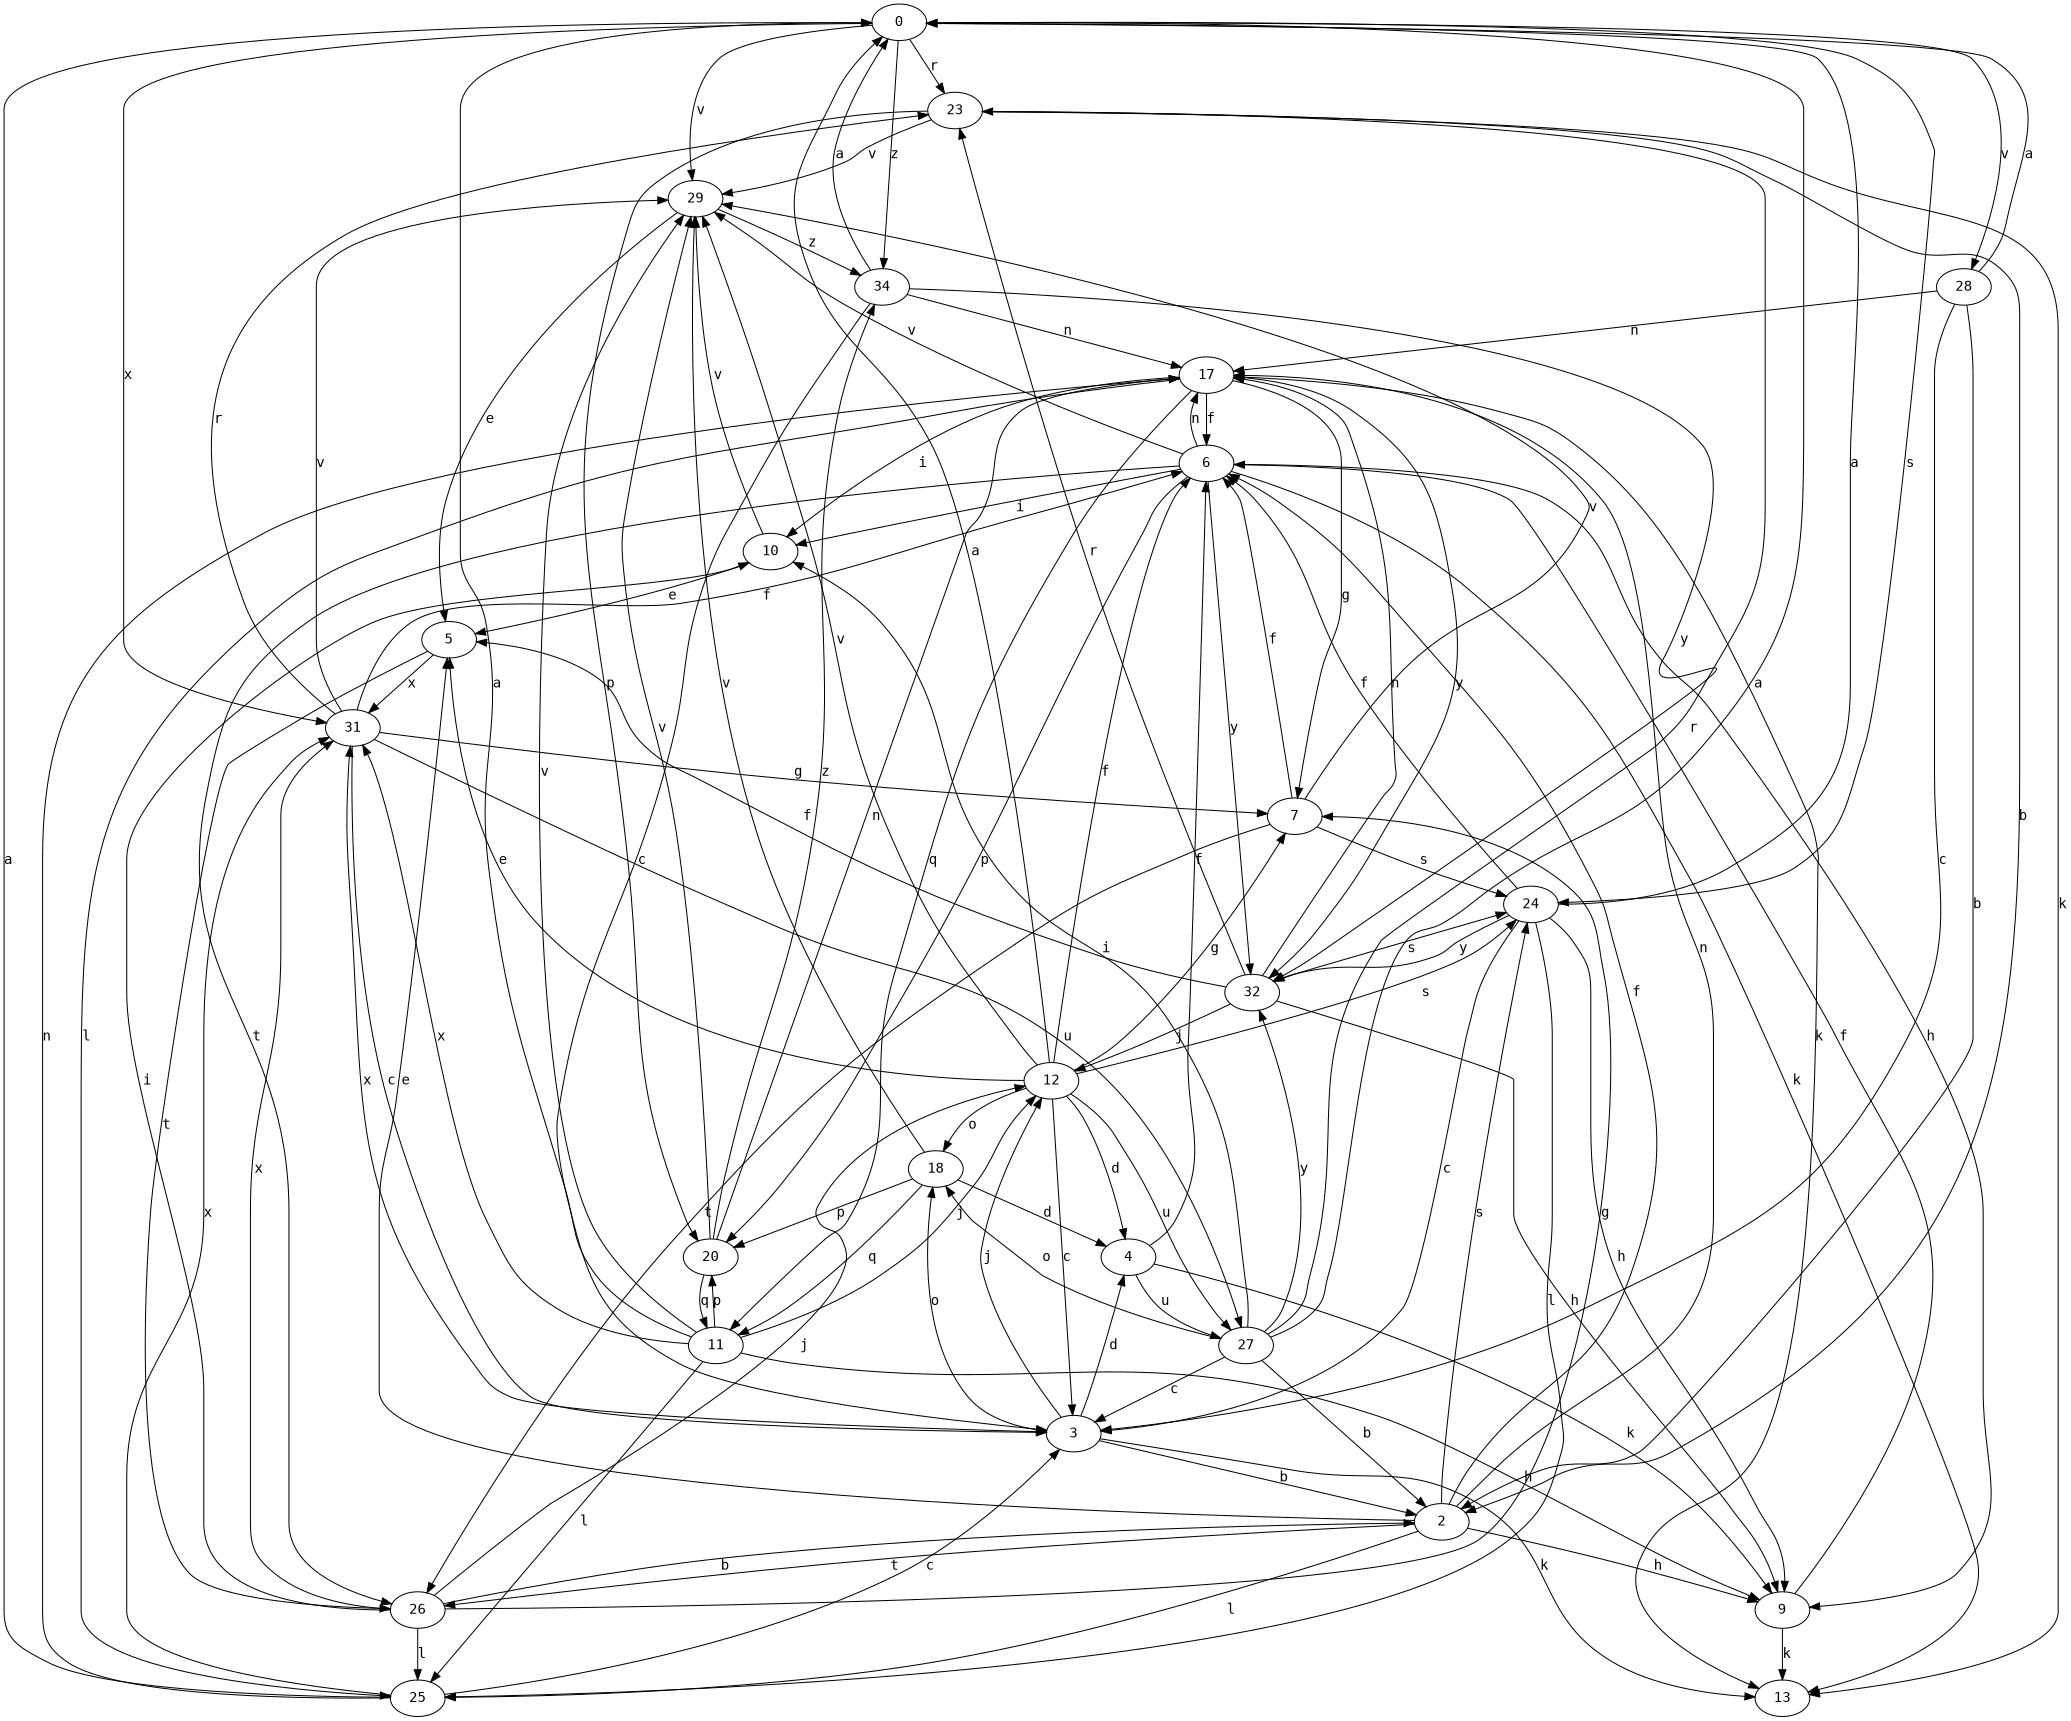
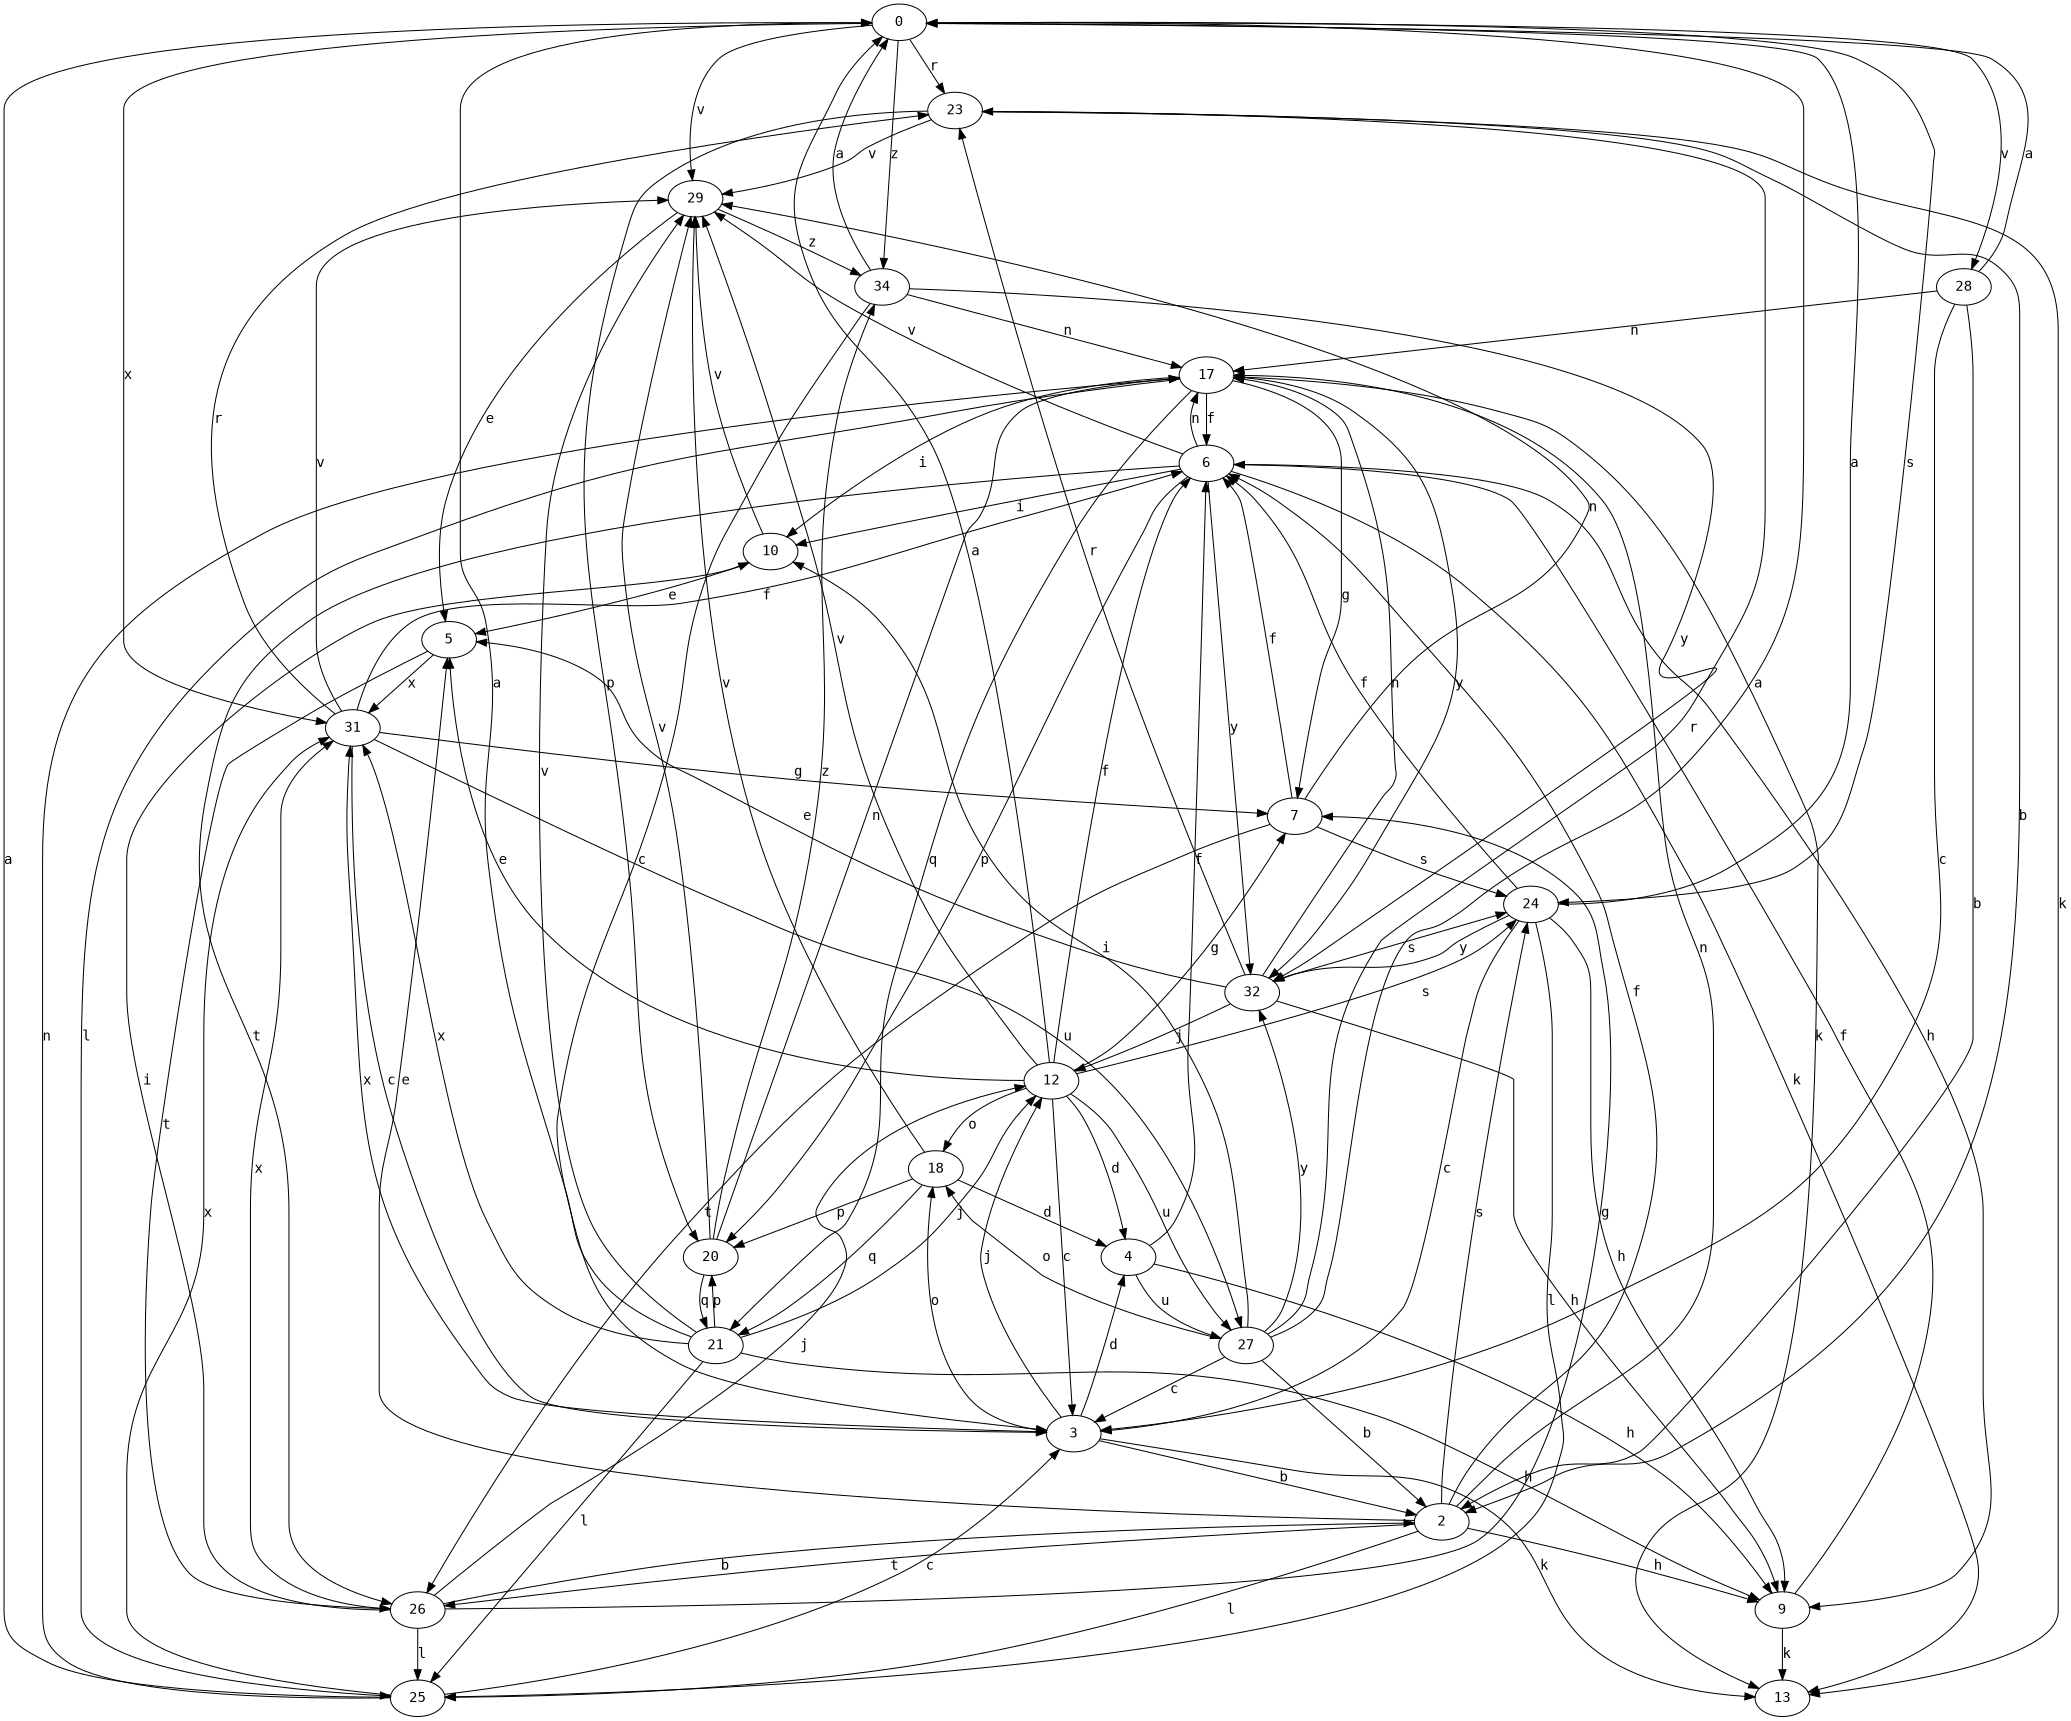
(1593, 507) -> (1593, 507)
(808, 816) -> (808, 816)
(716, 1345) -> (716, 1345)
(1631, 1434) -> (1631, 1434)
